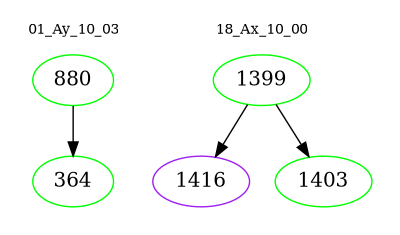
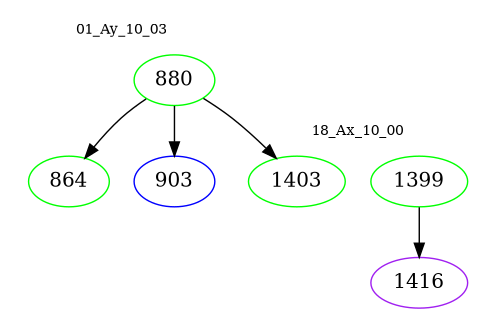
(289, 124) -> (247, 130)
(73, 181) -> (69, 181)
none -> (174, 181)
